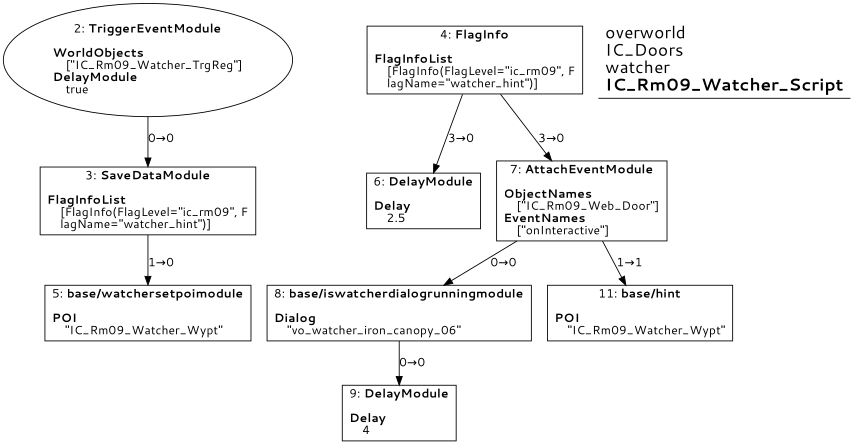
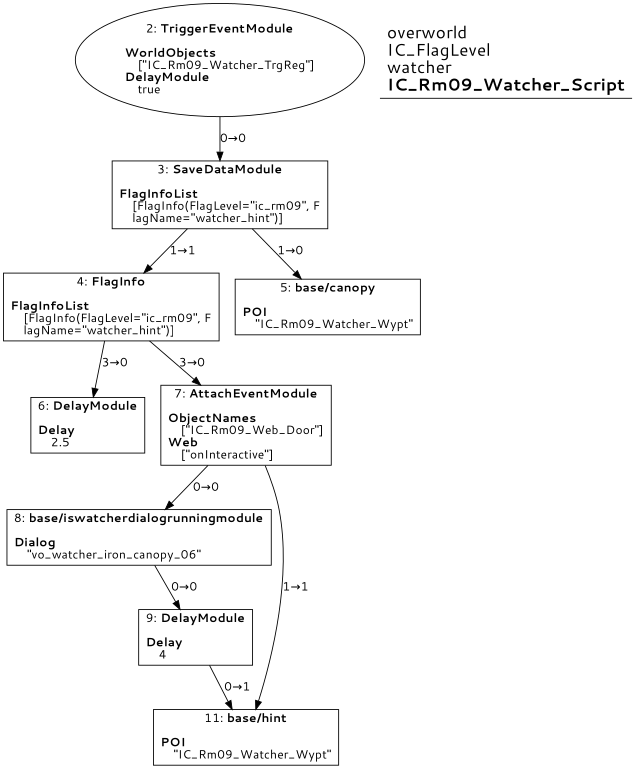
(645, 50) -> (439, 50)
(545, 218) -> (183, 443)
none -> (169, 248)
(155, 294) -> (335, 288)
none -> (219, 683)
